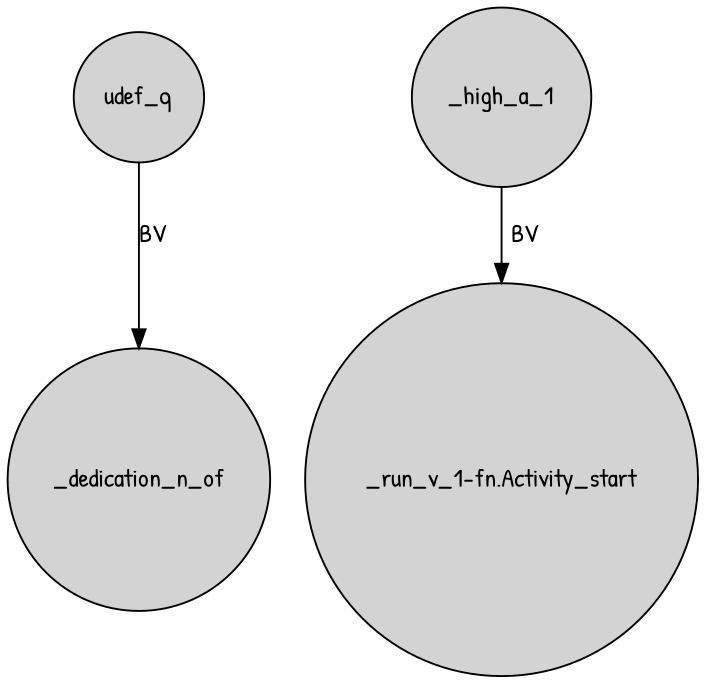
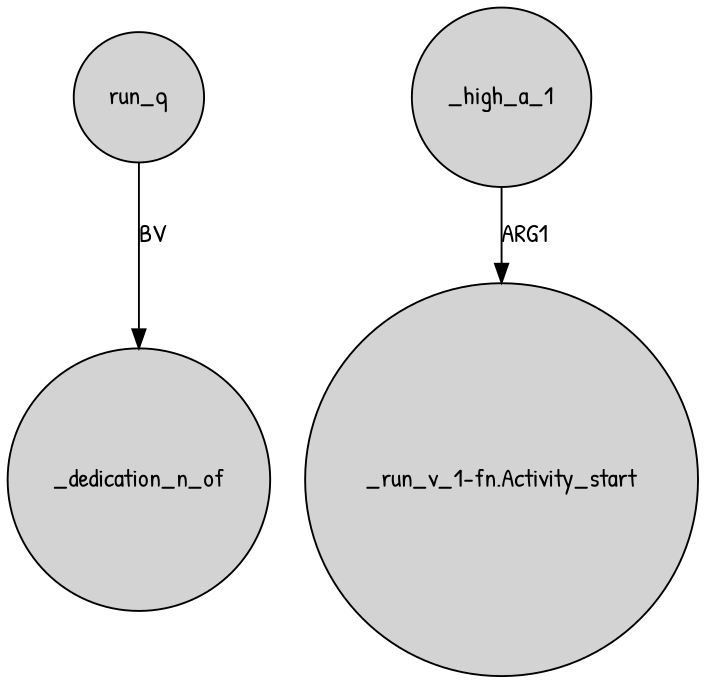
(139, 97) -> (139, 97)
(525, 235) -> (525, 235)
